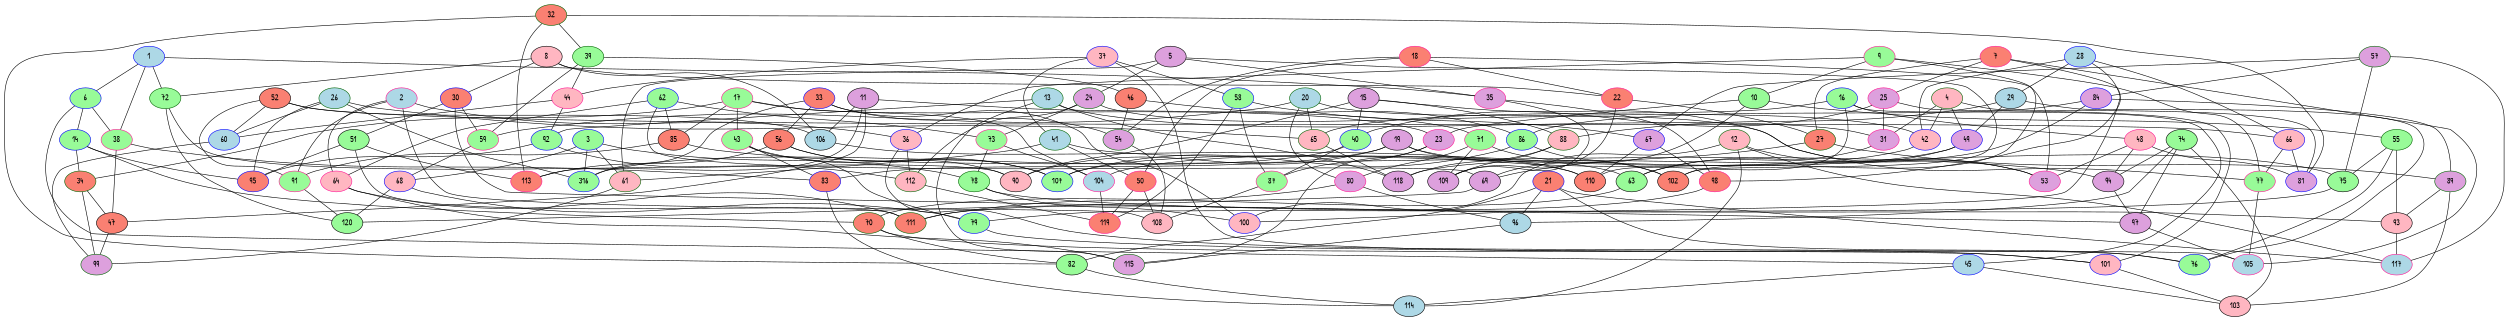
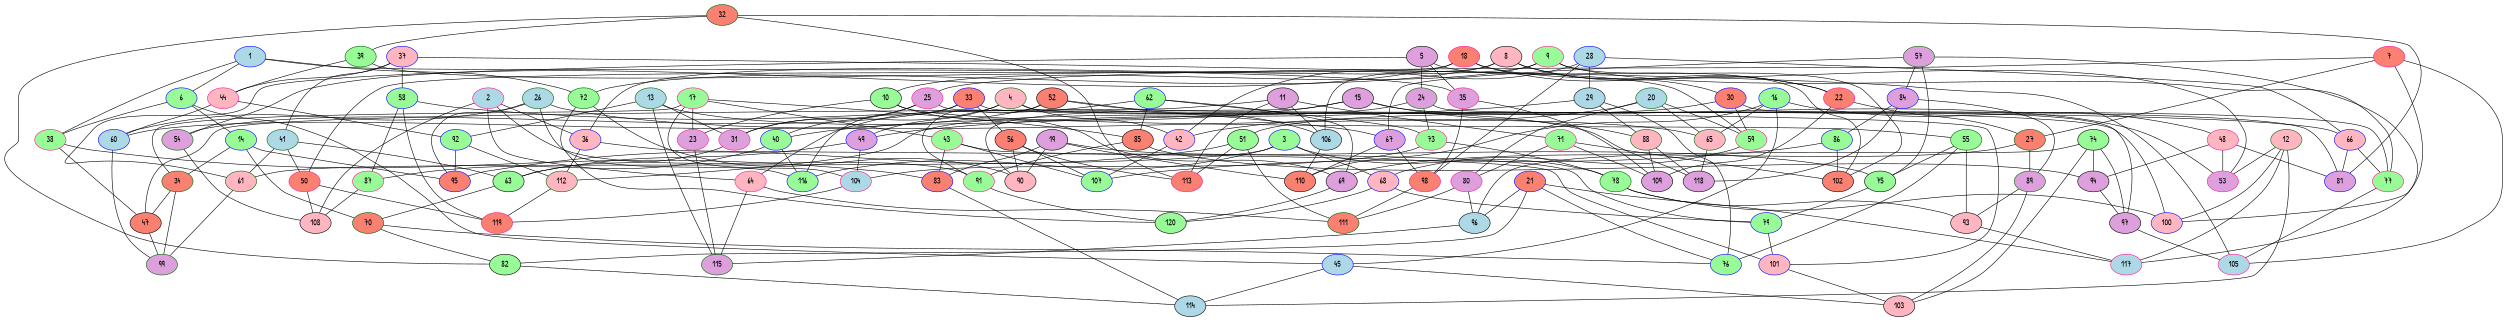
(1131, 98) -> none
(1356, 161) -> none
(584, 181) -> (803, 181)
